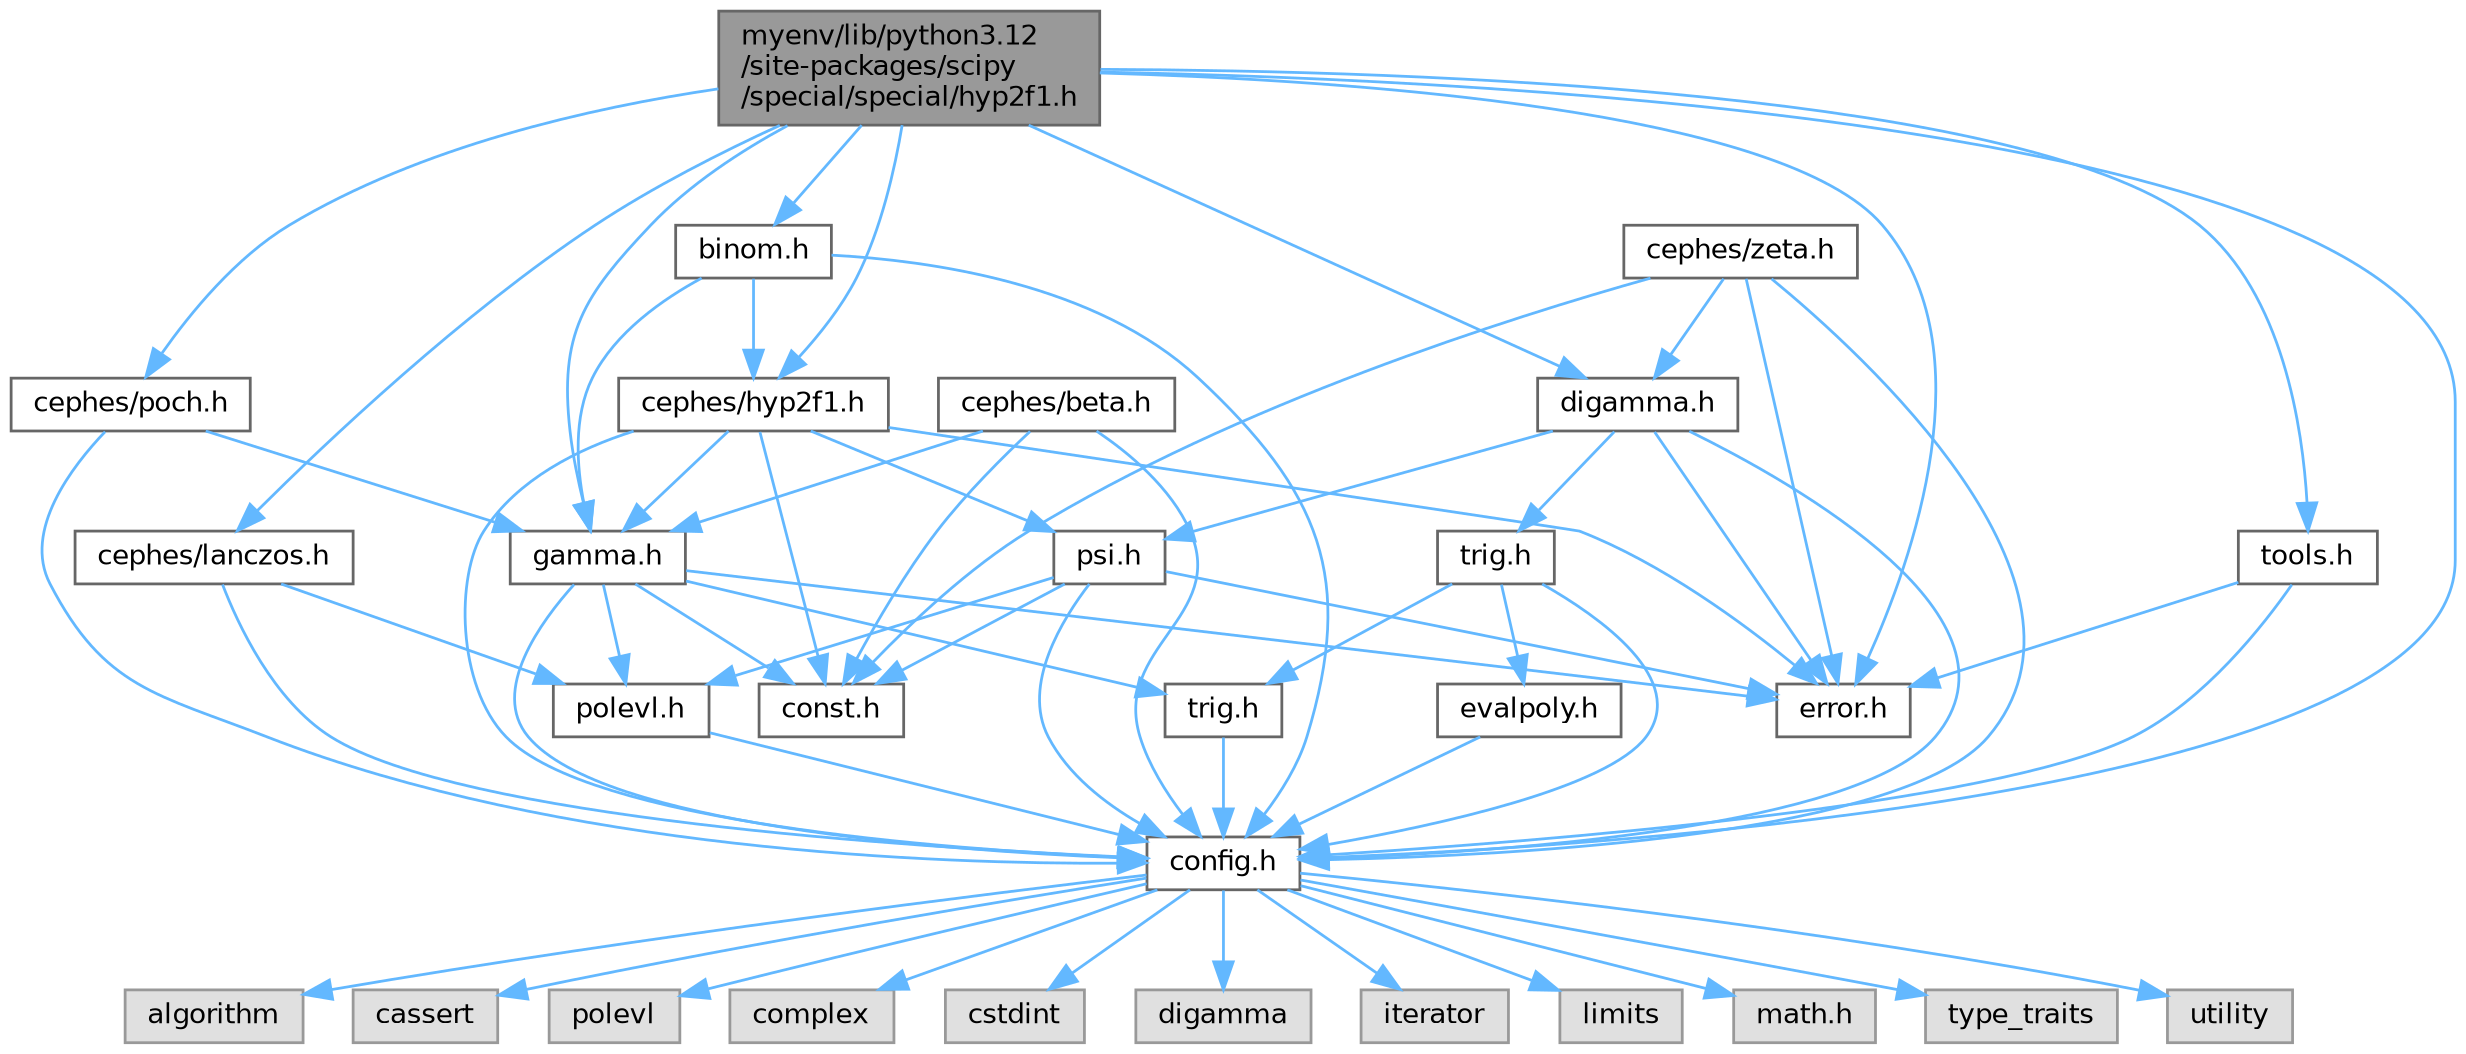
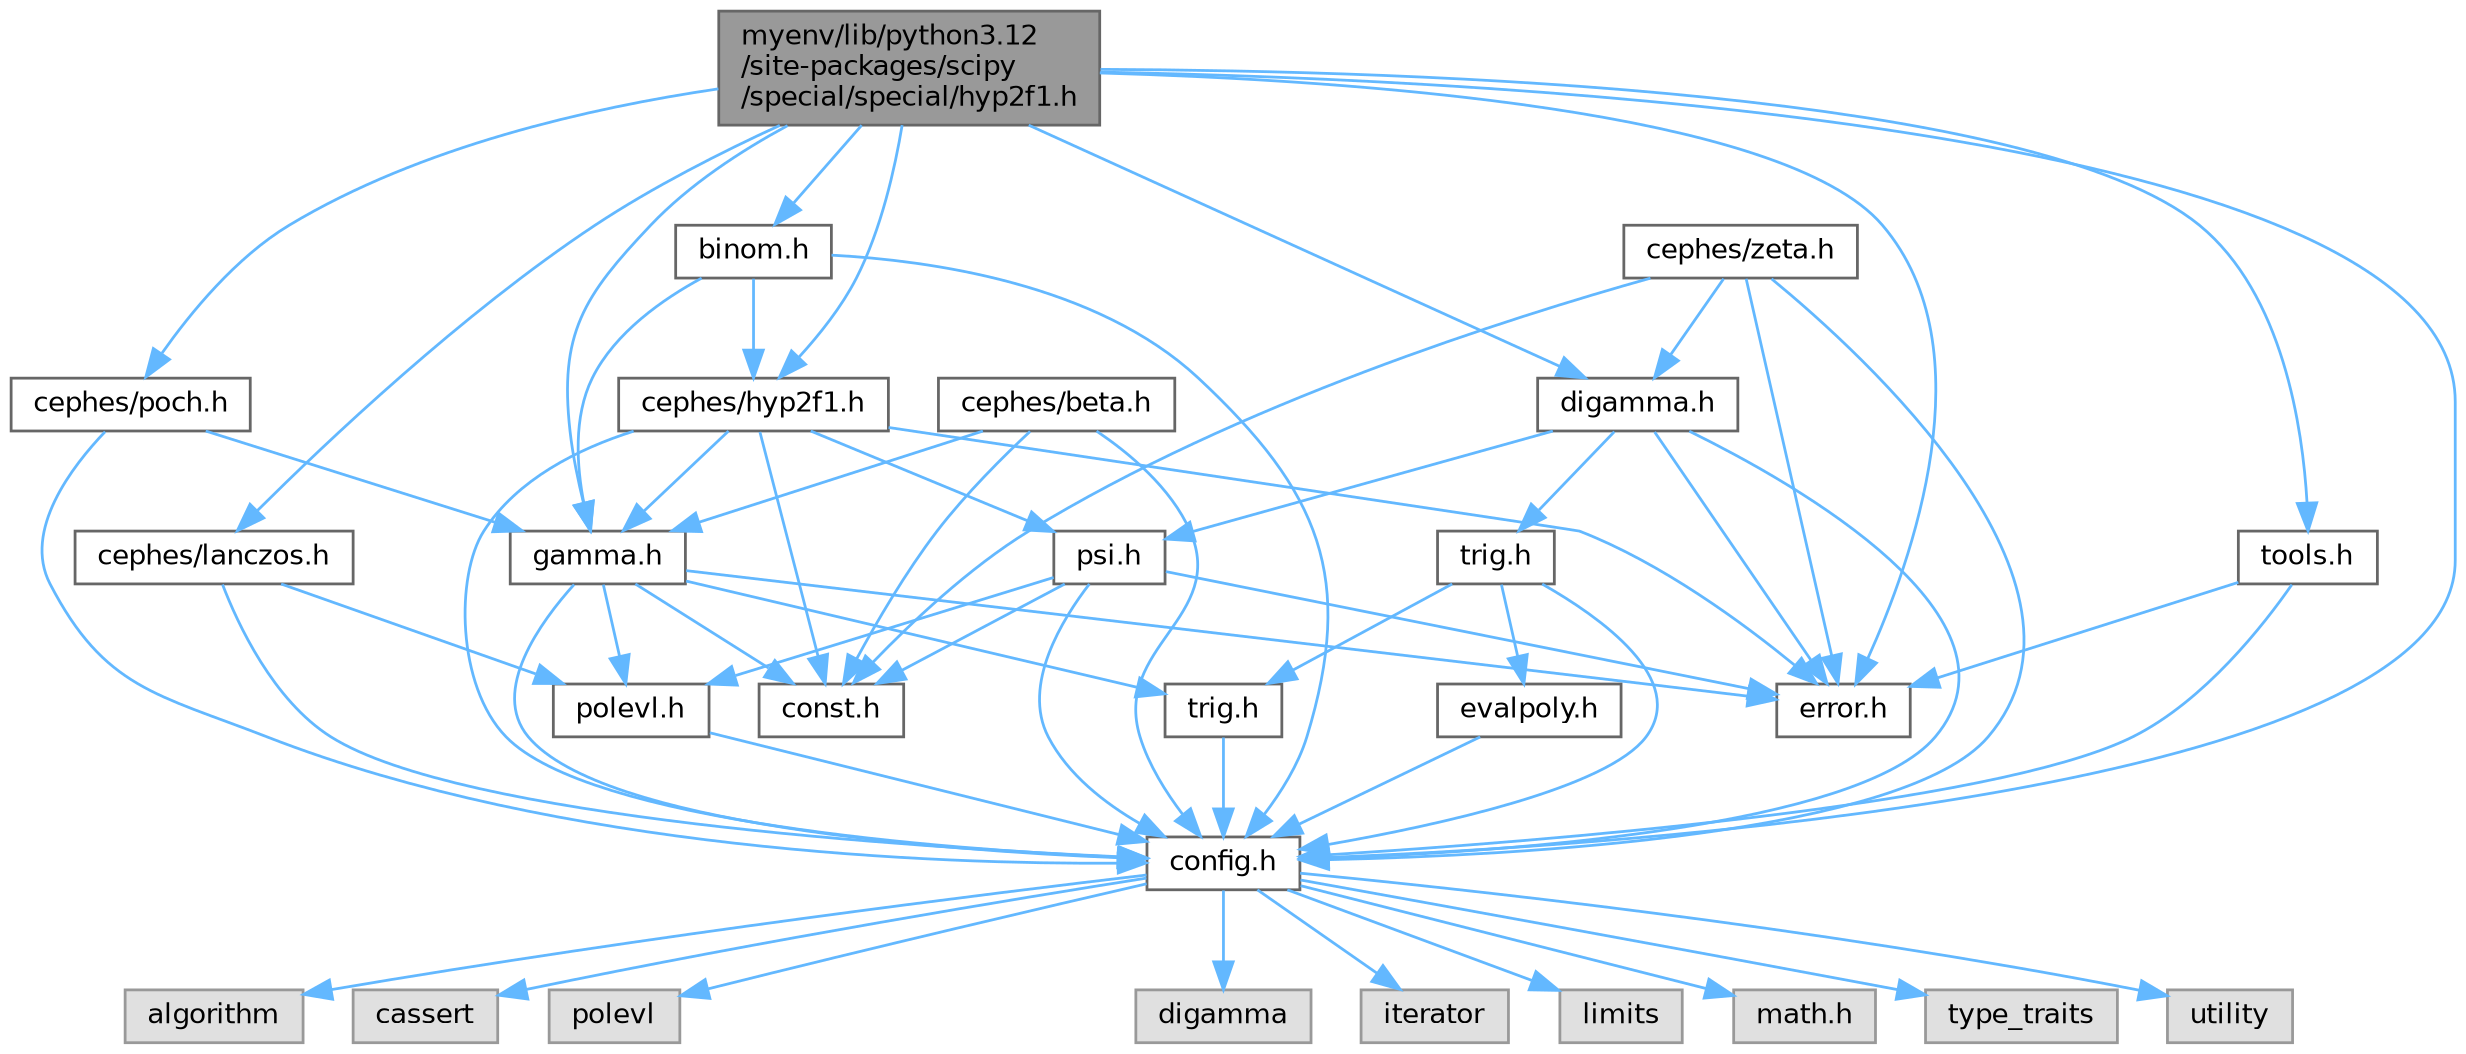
(812, 1016) -> none
(1015, 1016) -> none
